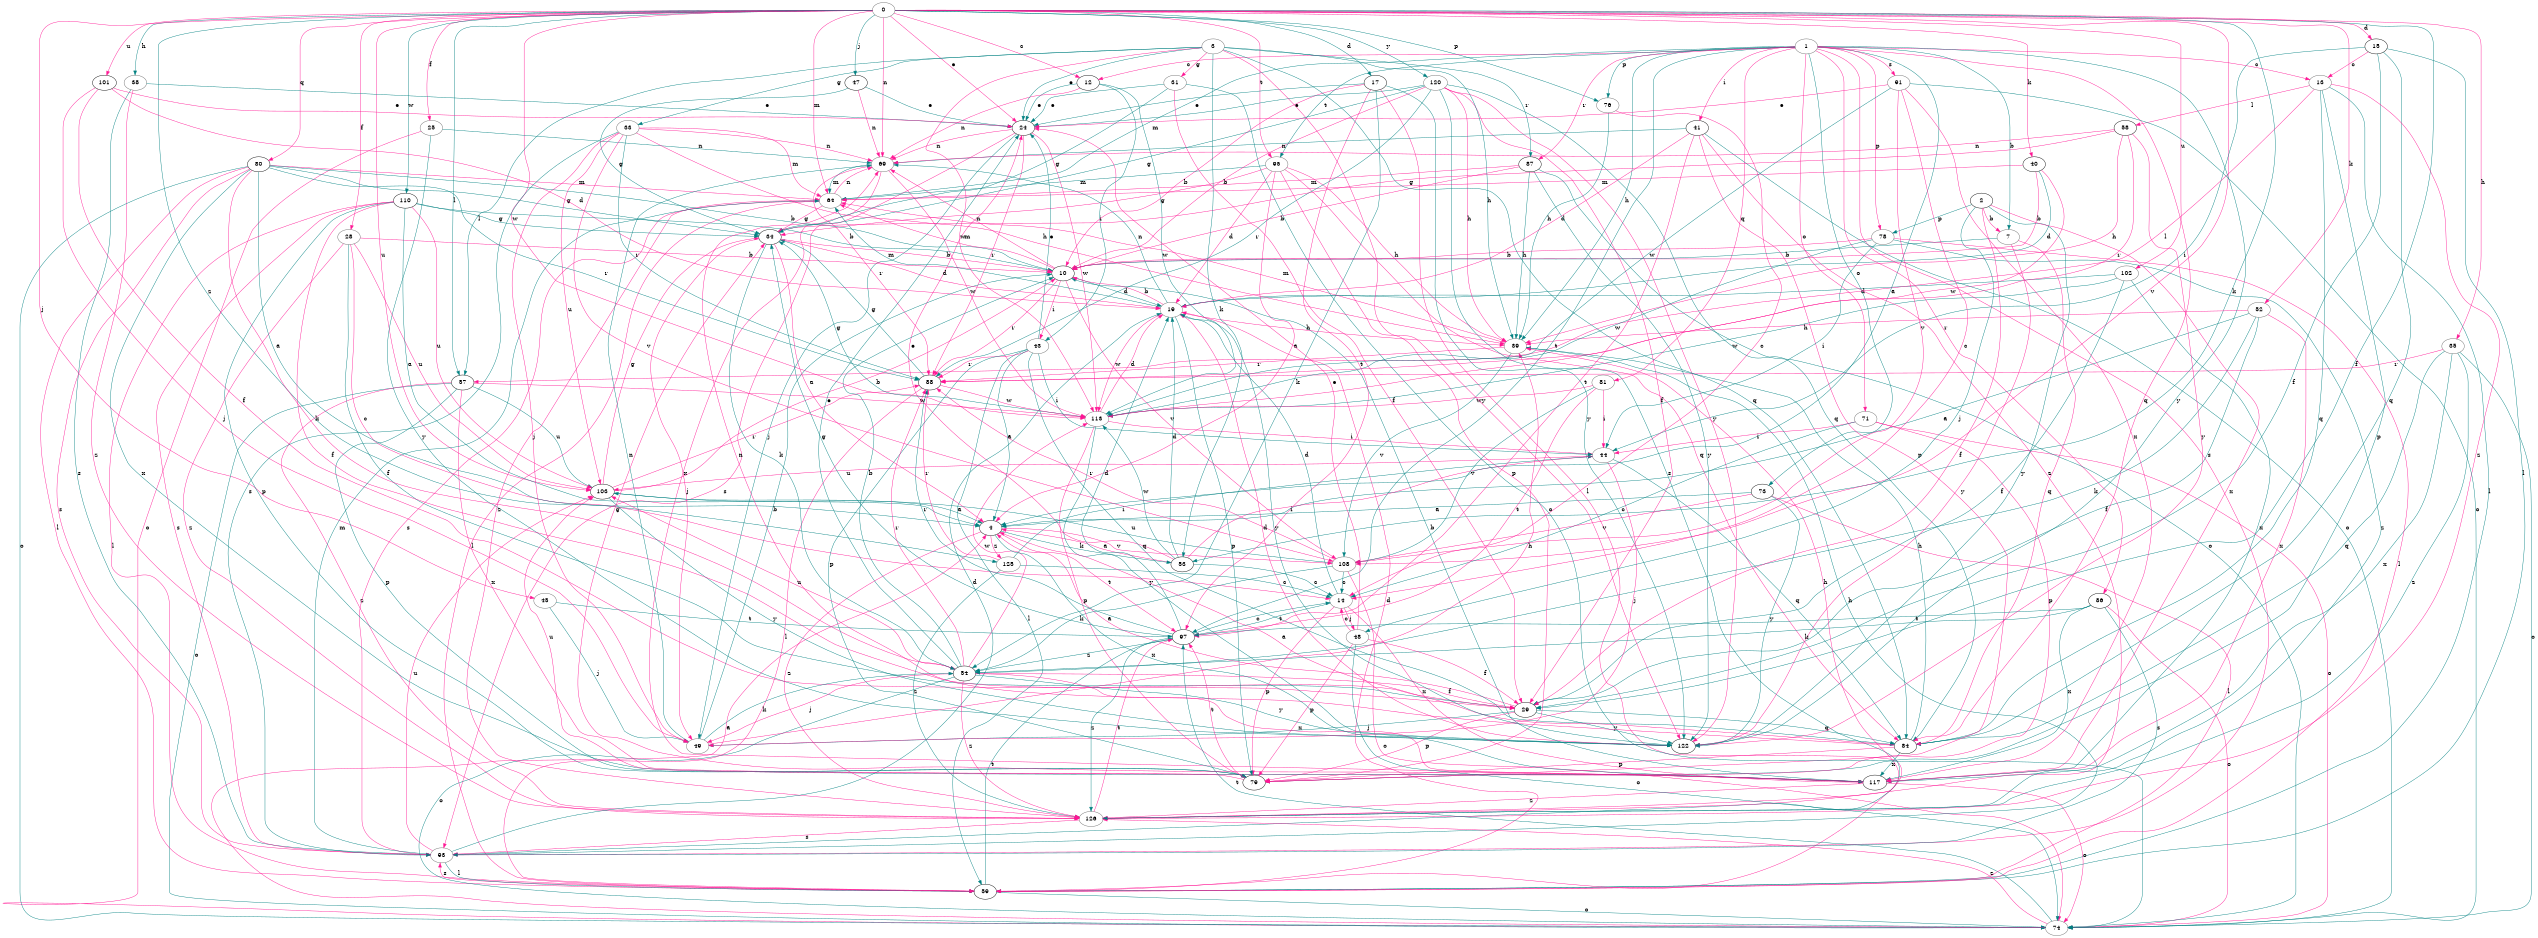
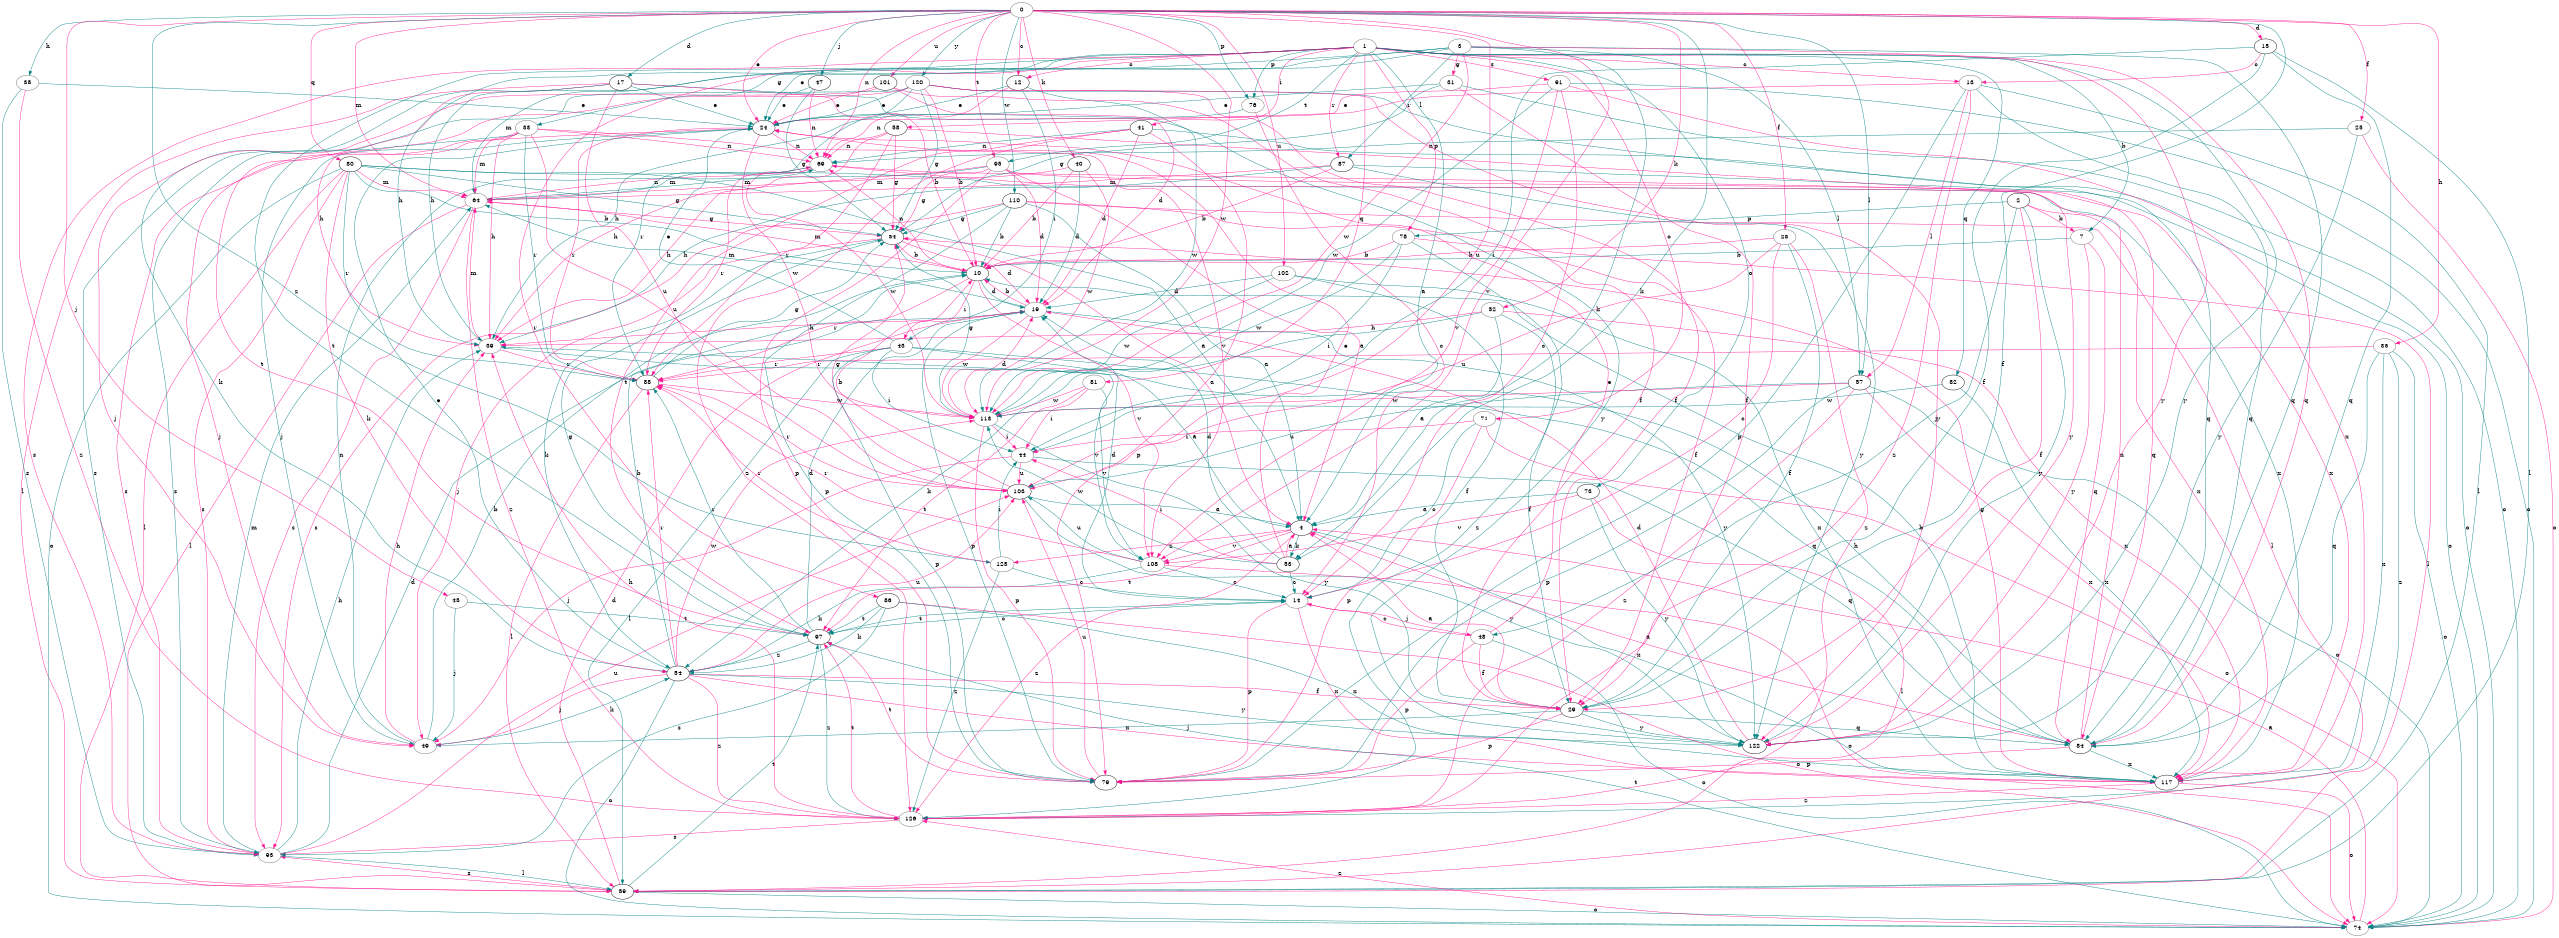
(1053, 186) -> none
(439, 373) -> (711, 362)
none -> (1953, 383)
